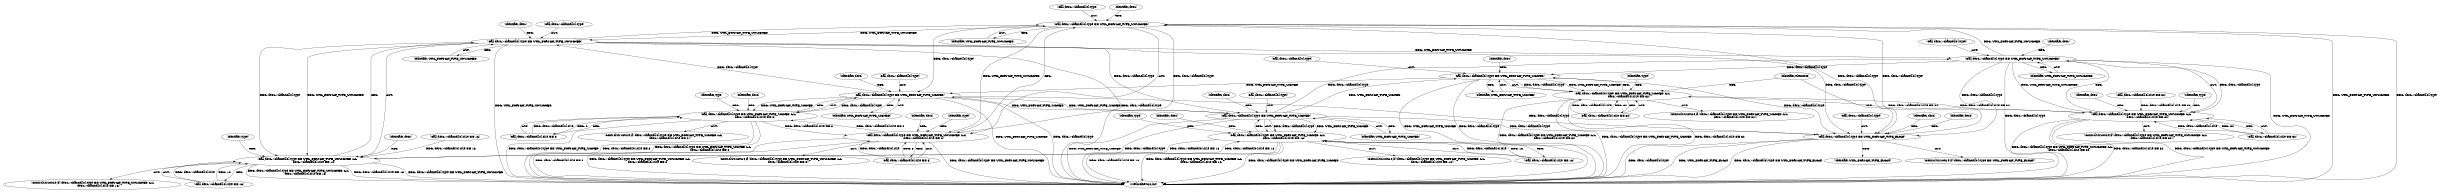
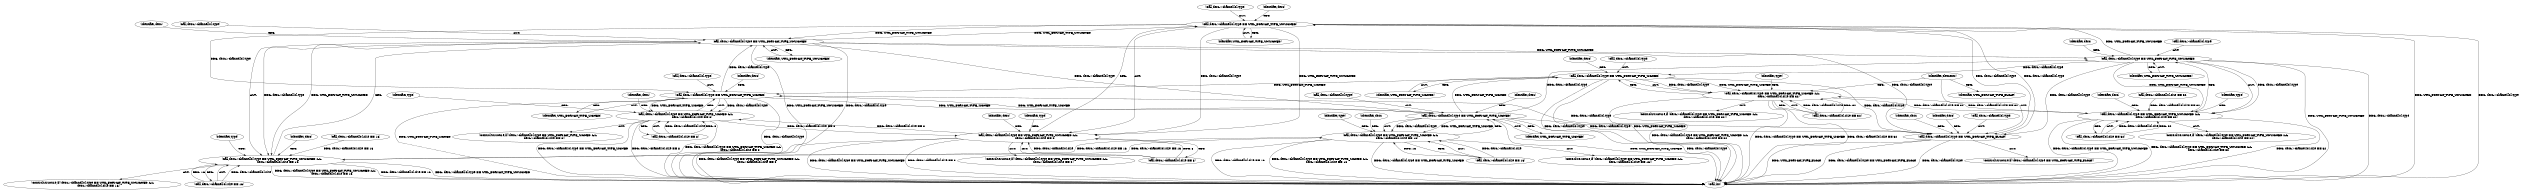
(1862, 148) -> (1963, 85)
(1143, 184) -> (1715, 184)
